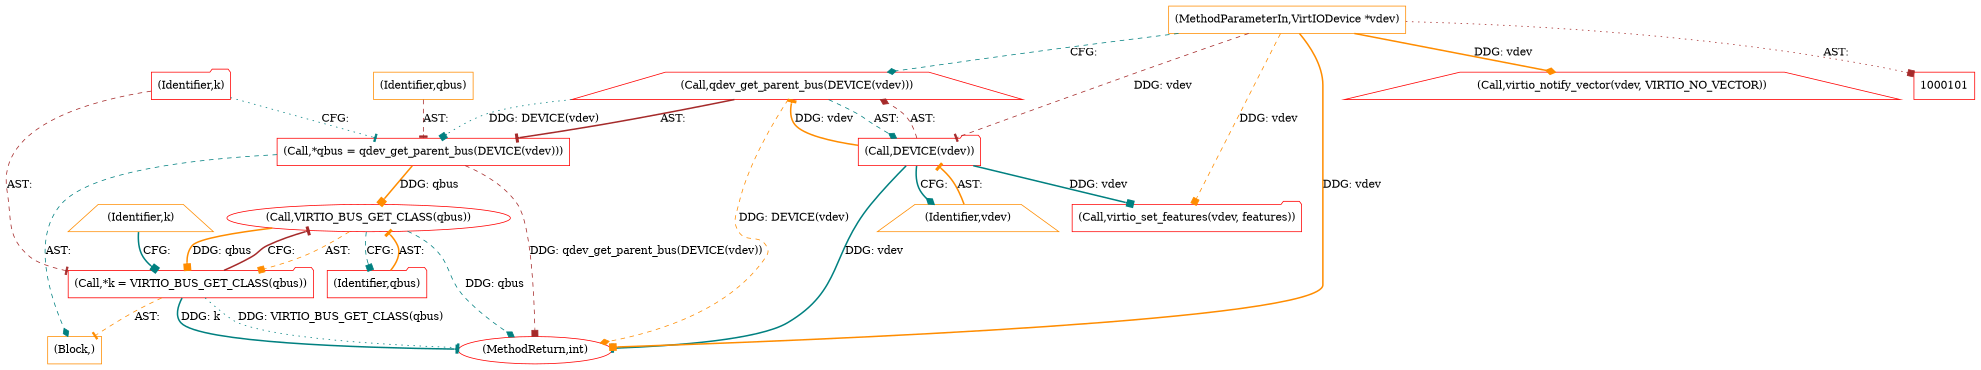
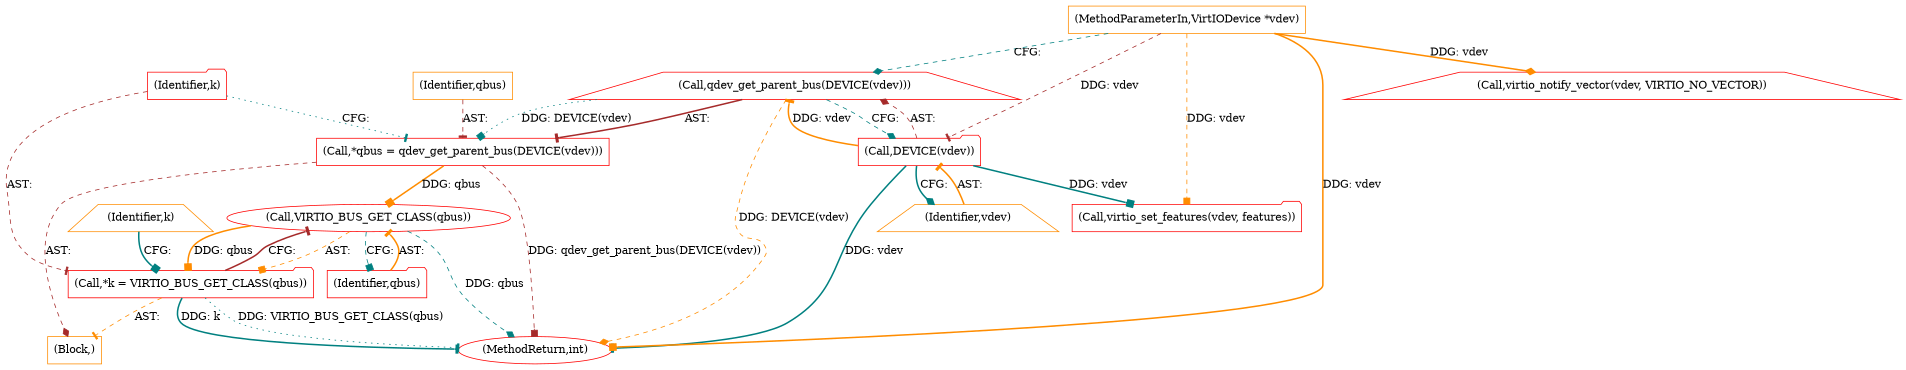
(1944, 86) -> none
(888, 119) -> (887, 119)
(102, 181) -> (122, 184)
